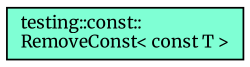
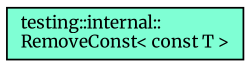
(125, 34) -> (125, 34)
